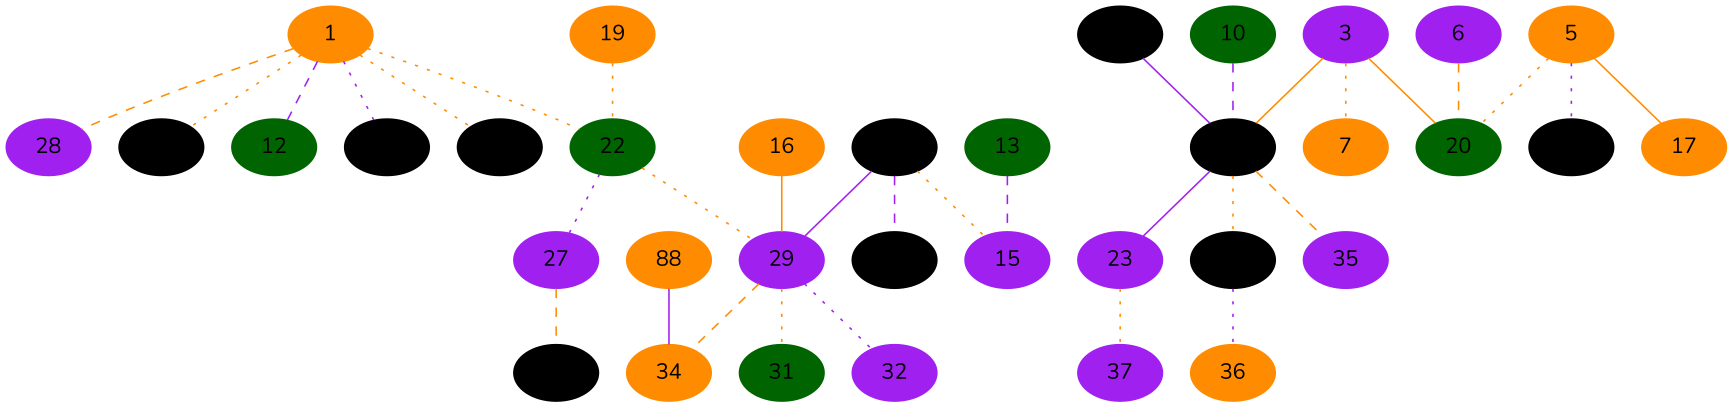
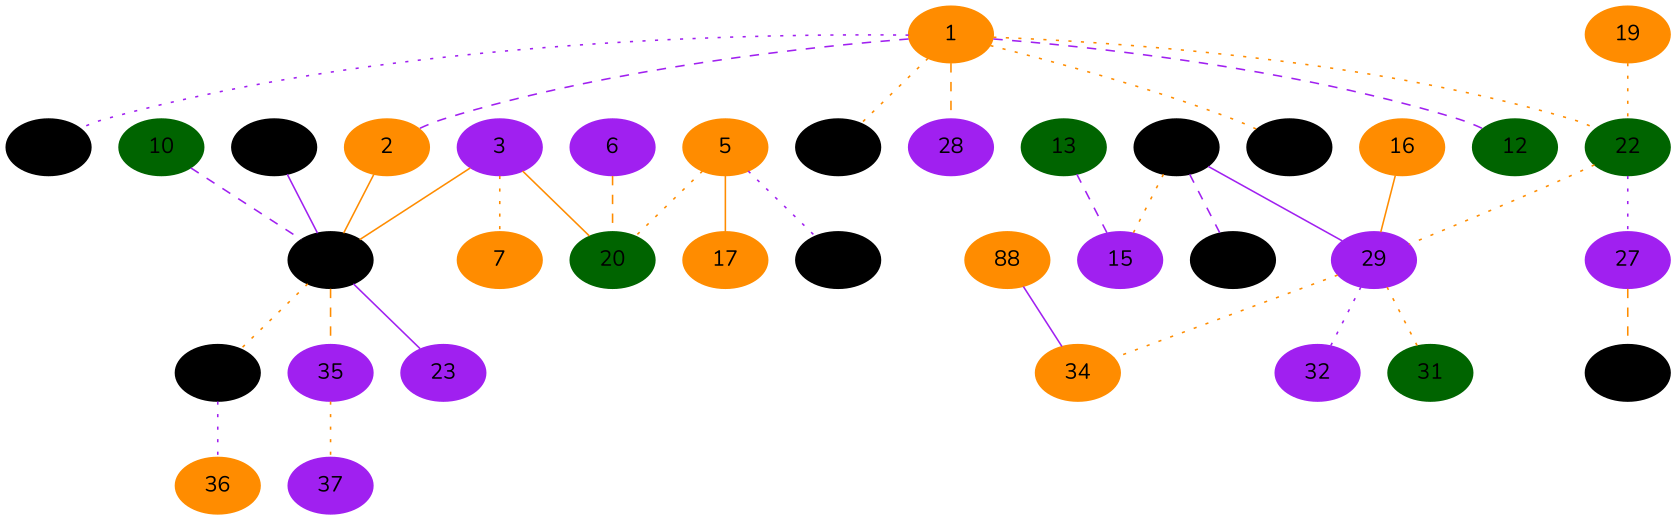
none -> (387, 147)
(726, 316) -> (1226, 316)
(1120, 317) -> (331, 429)
